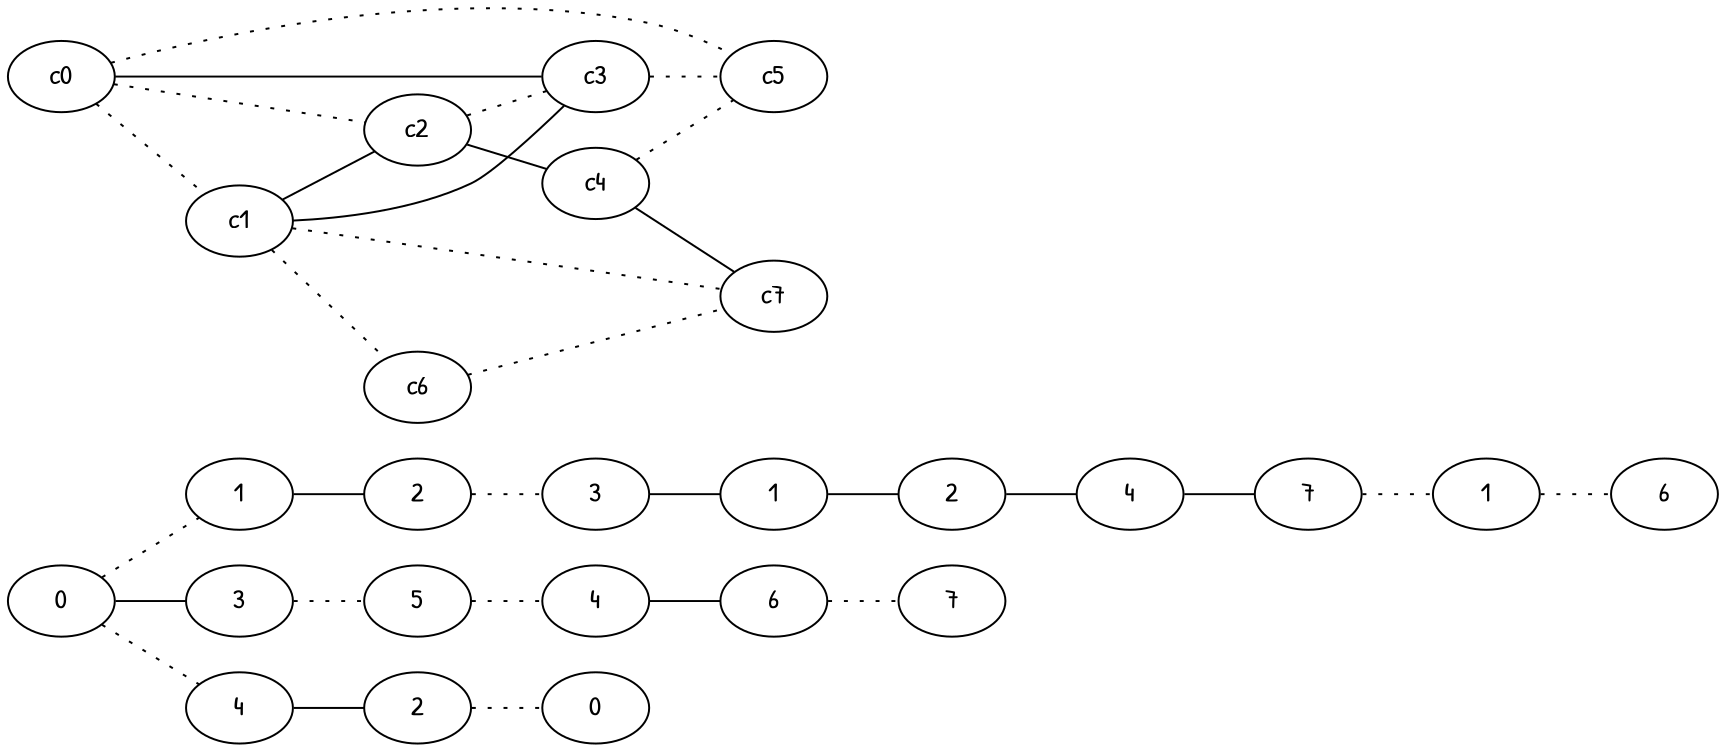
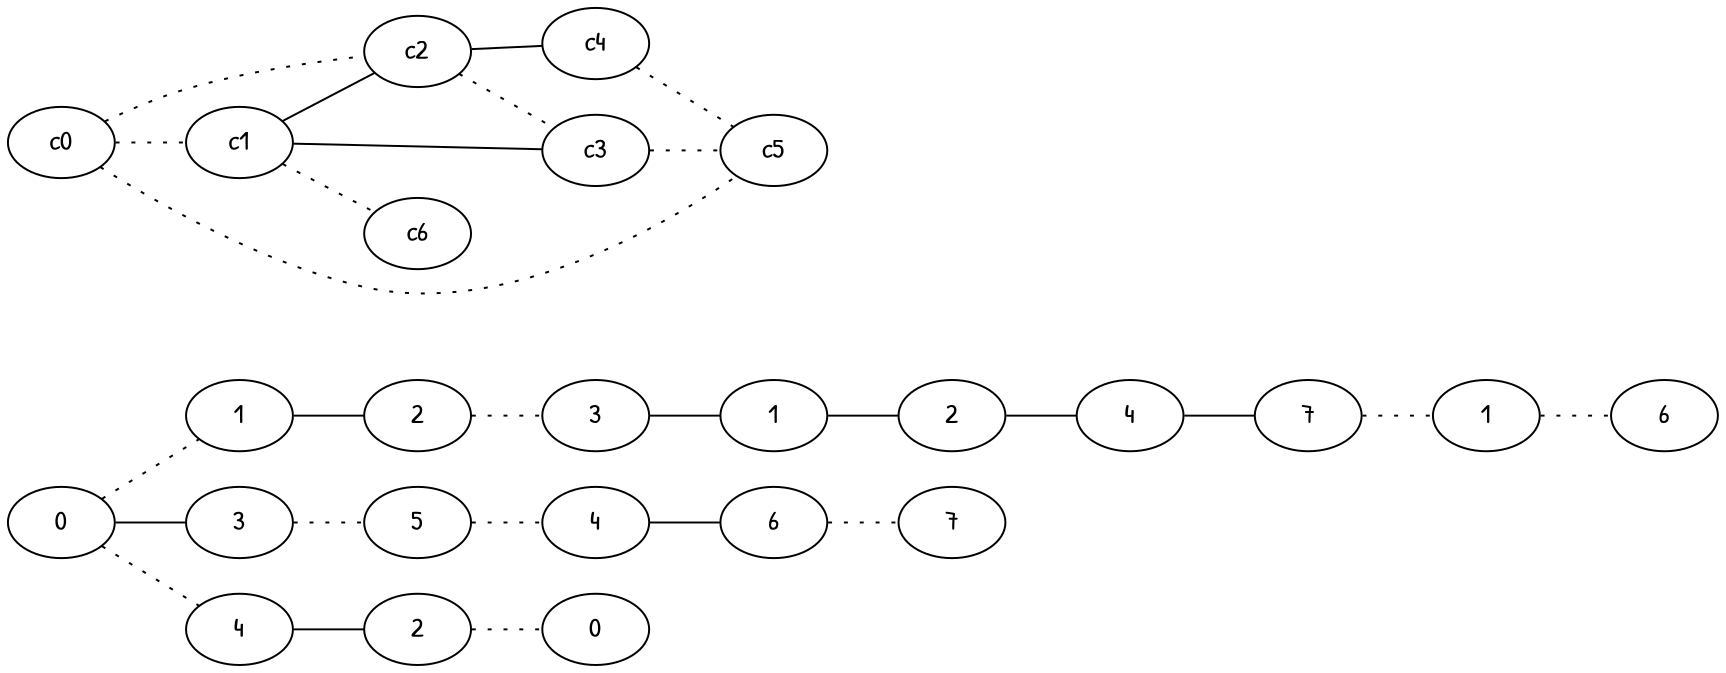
(328, 77) -> none
(774, 296) -> none
